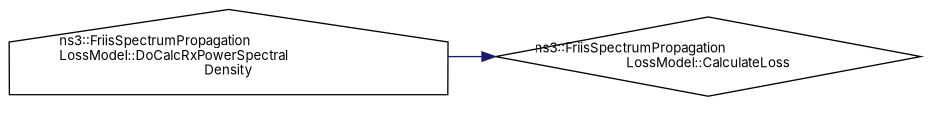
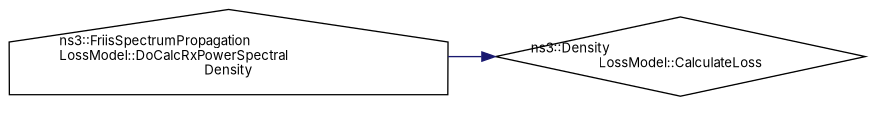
(708, 57) -> (680, 57)
